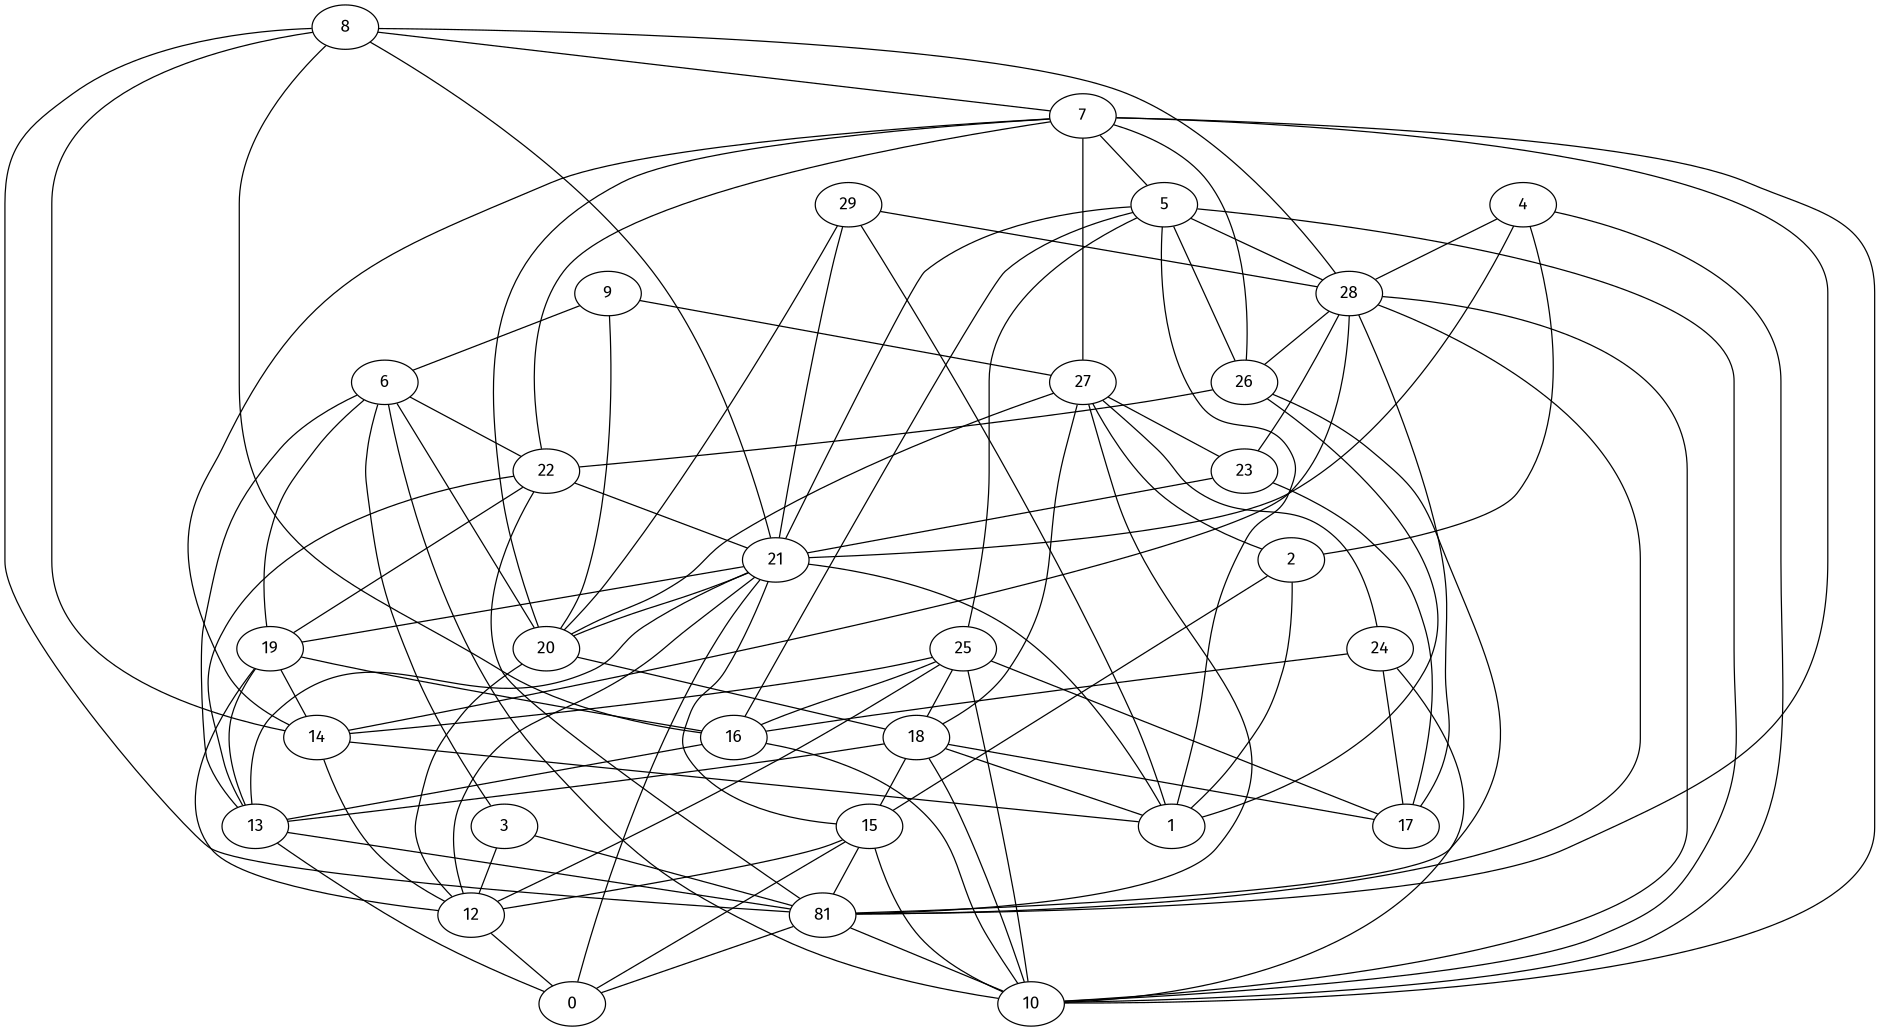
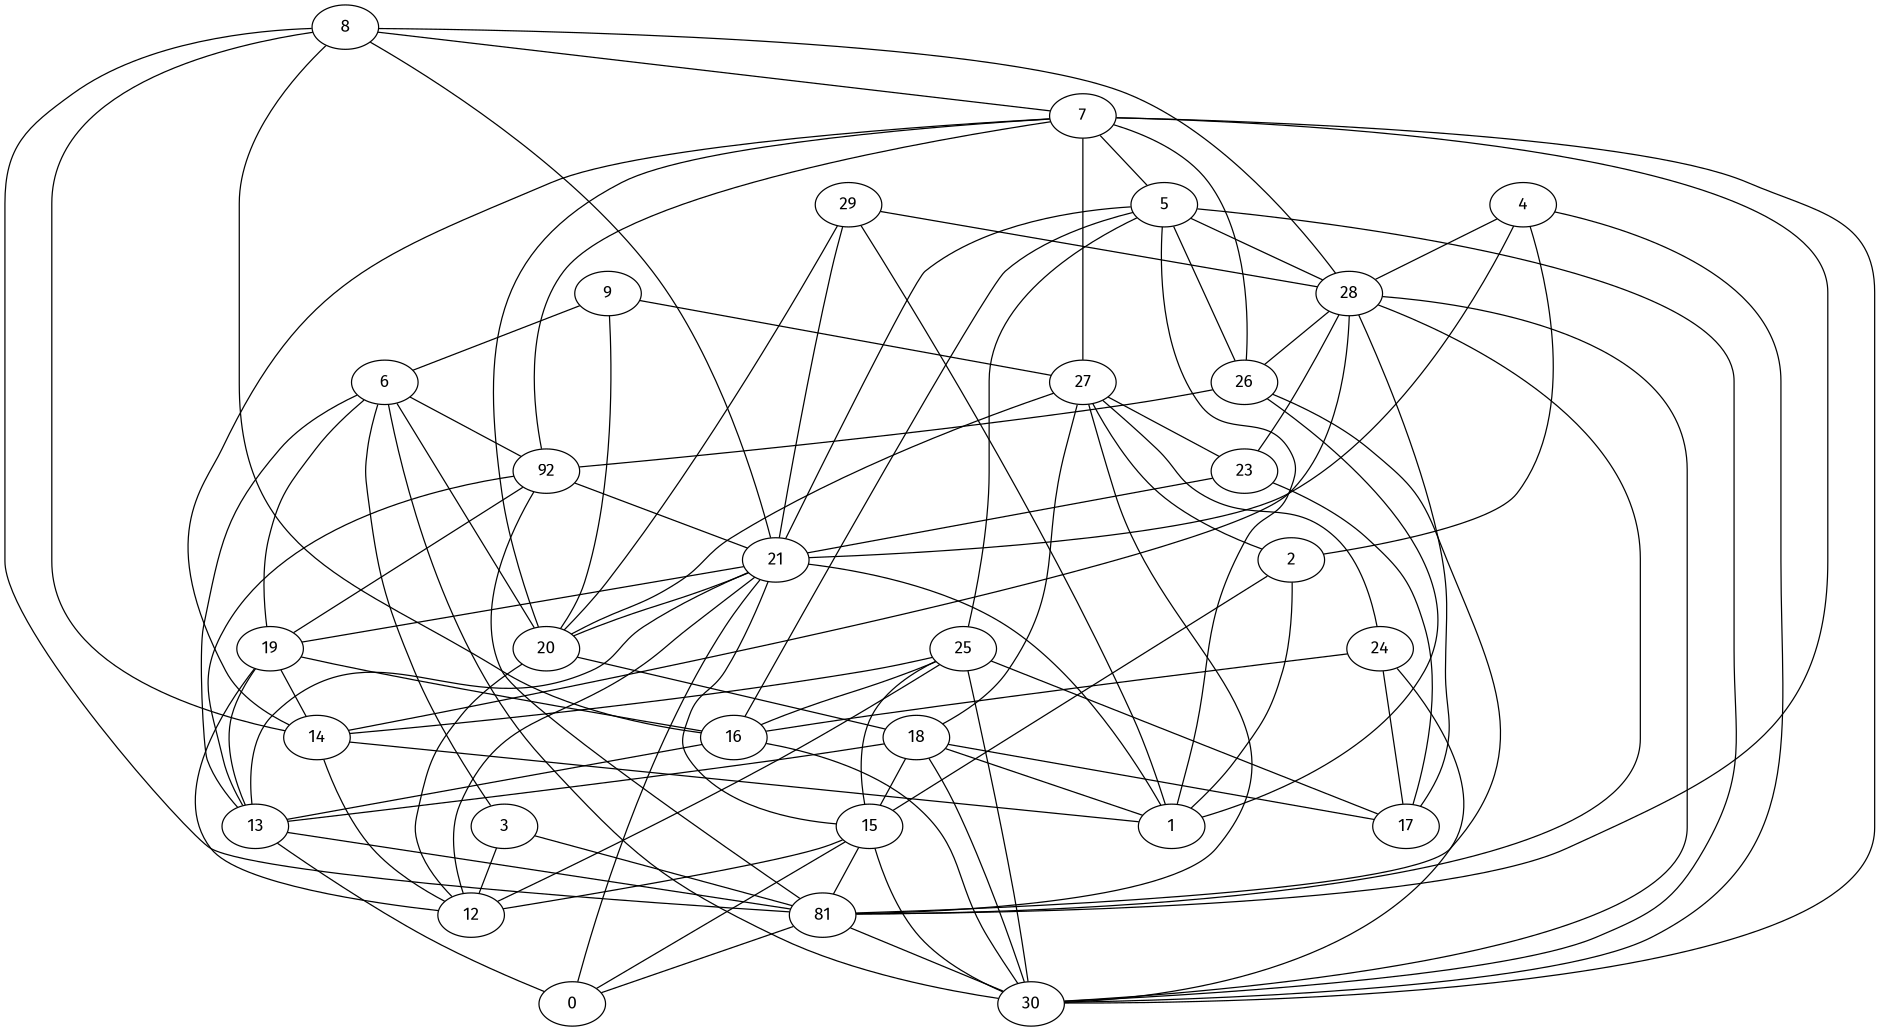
(546, 471) -> (546, 471)
(940, 693) -> (865, 735)
(522, 960) -> none
(1031, 1004) -> (1031, 1004)
